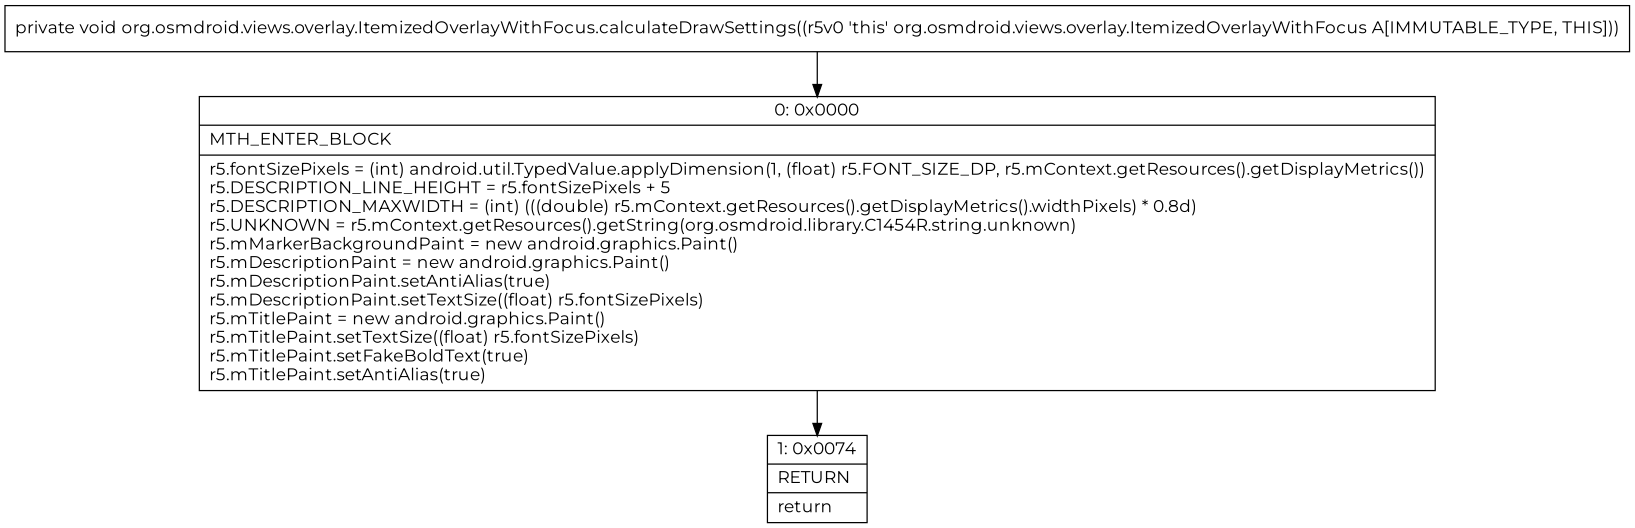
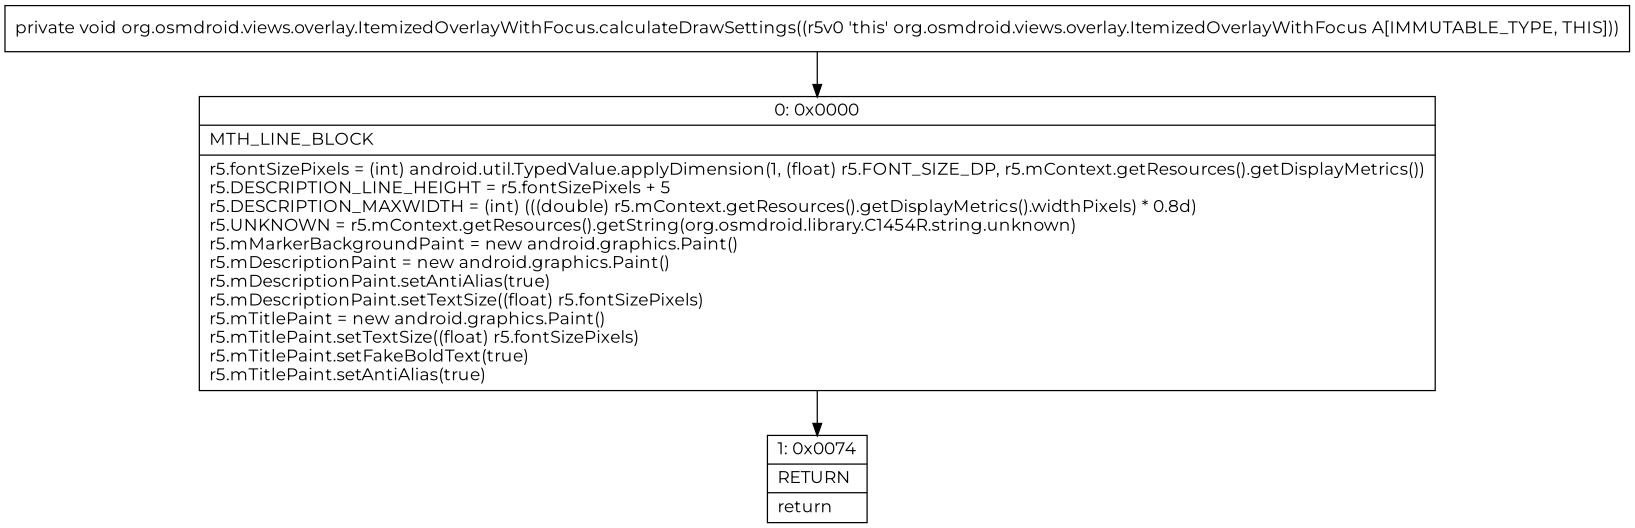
(301, 140) -> (292, 140)
